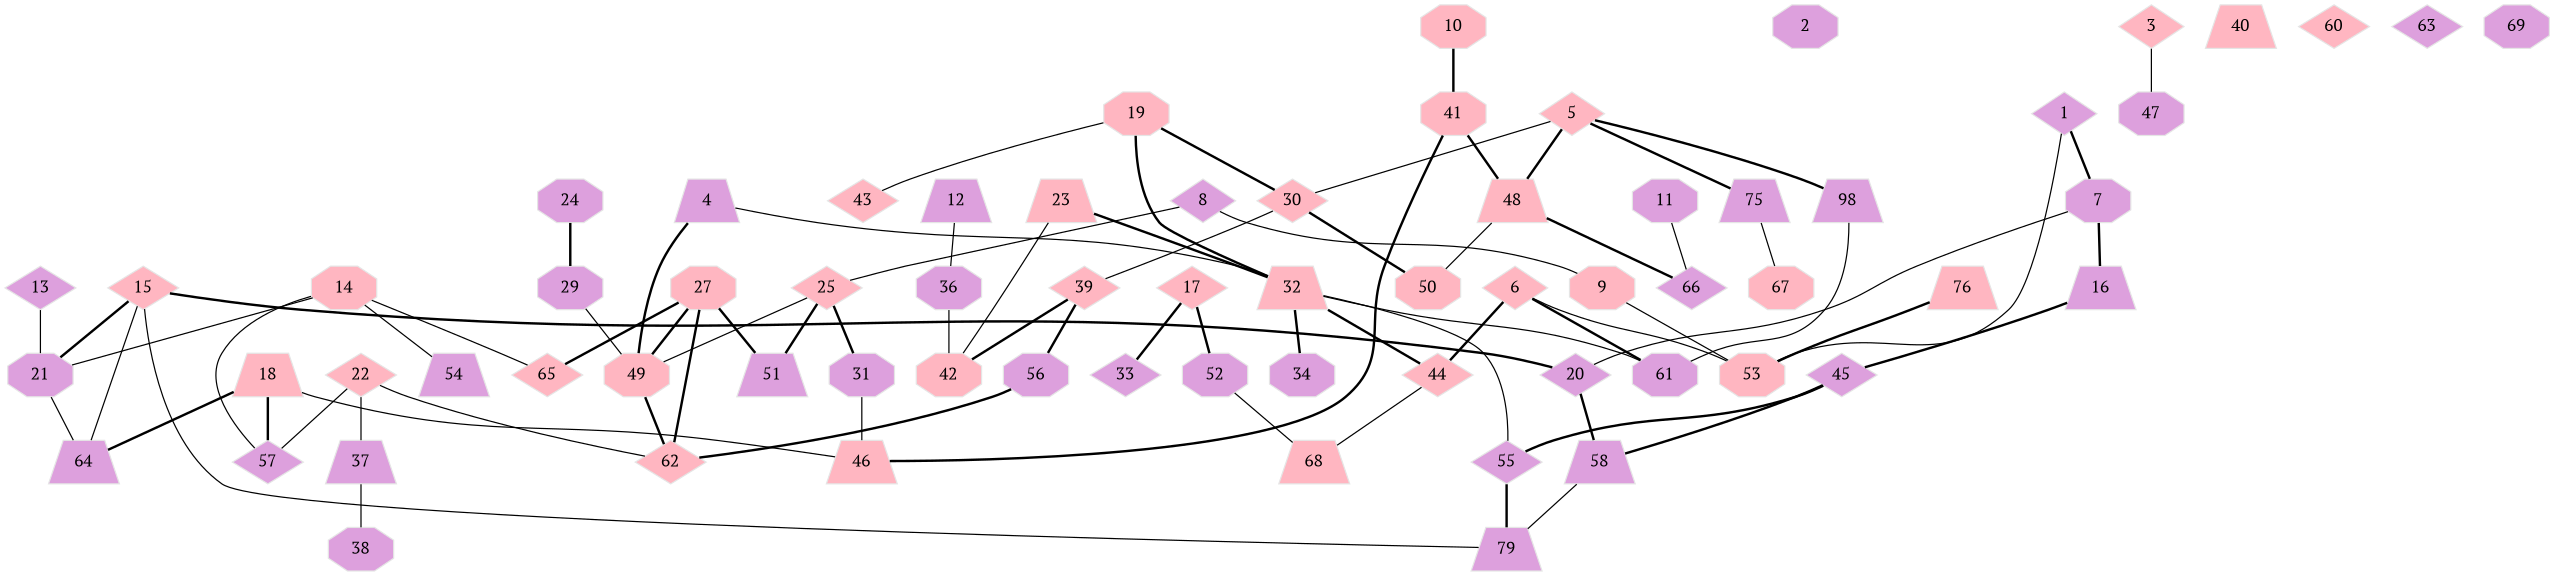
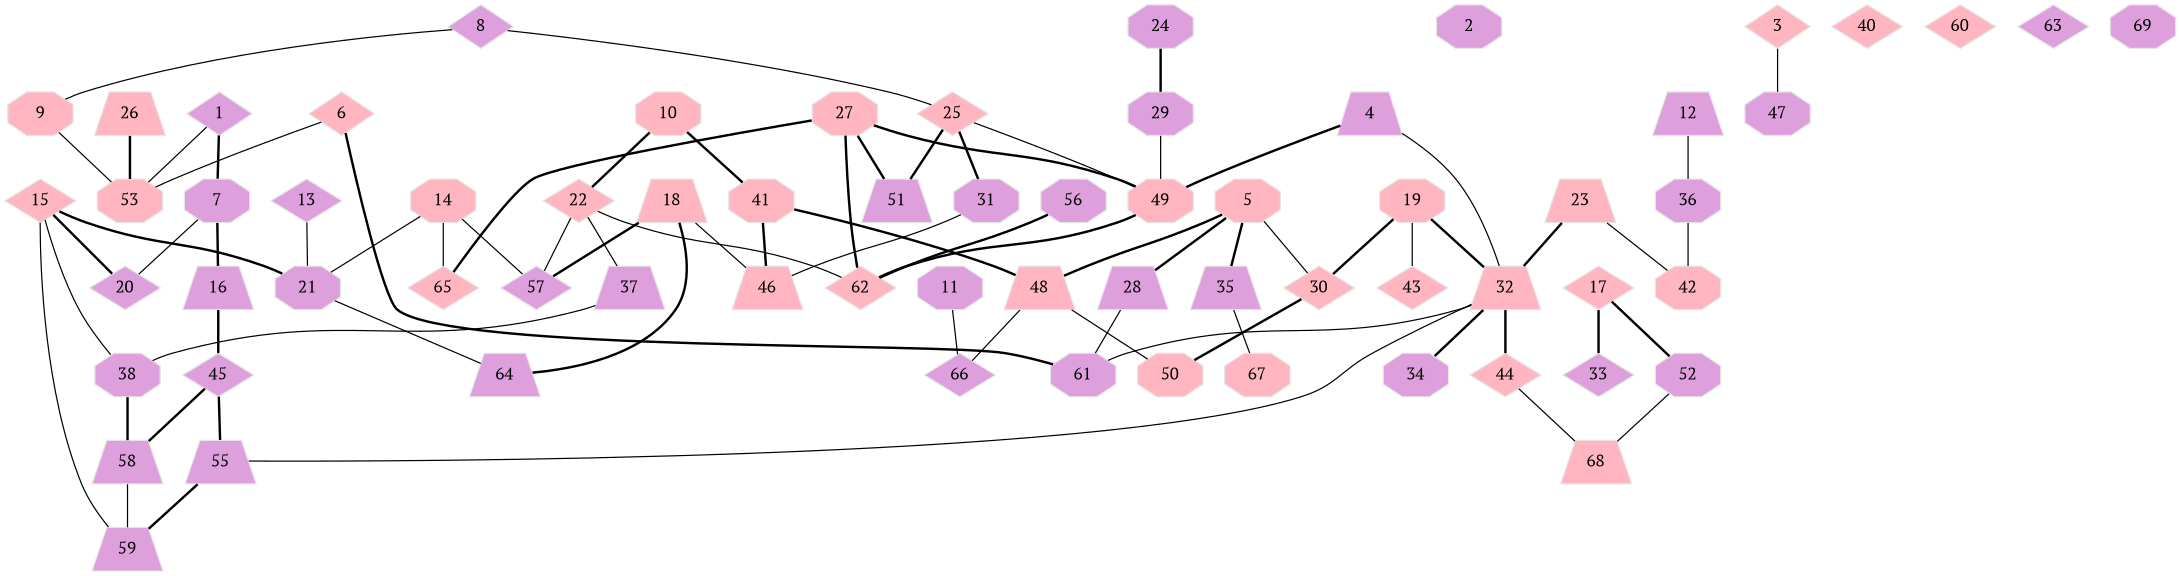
(2241, 27) -> (1867, 27)
(1572, 114) -> (1248, 201)
none -> (615, 165)
(1755, 201) -> (1226, 288)
(1848, 201) -> (1133, 288)
(1610, 248) -> (996, 335)
(1084, 288) -> none
(1963, 288) -> (130, 114)
(1475, 333) -> none
(114, 373) -> (70, 291)
(454, 375) -> none
(1587, 417) -> (128, 419)
(1507, 462) -> (221, 462)
(1507, 549) -> (128, 549)
